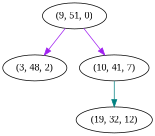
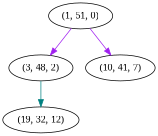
(75, 16) -> (81, 16)
(114, 90) -> (41, 90)
